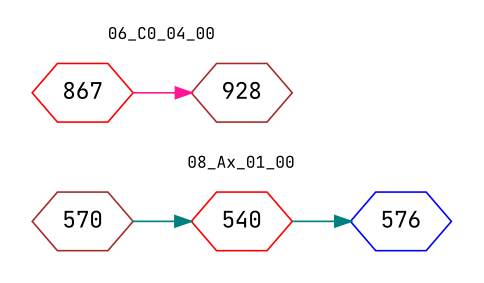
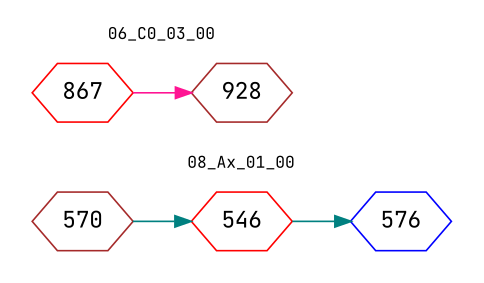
(162, 35) -> (162, 35)
(242, 221) -> (242, 221)
